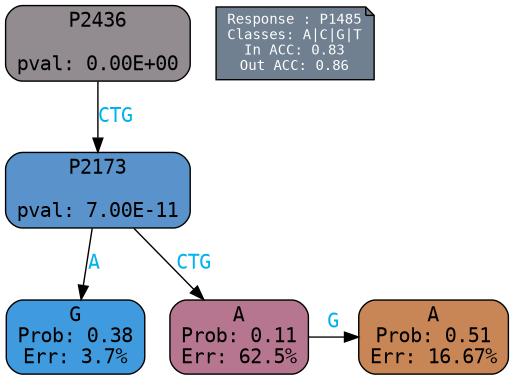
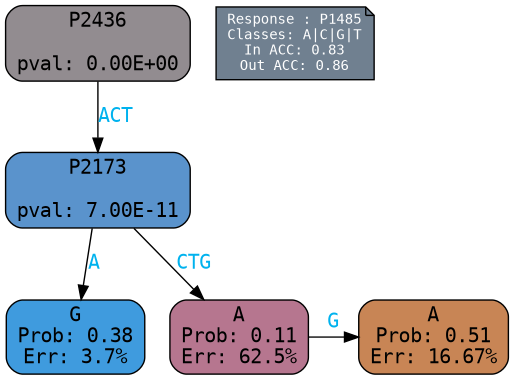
(115, 117) -> (115, 117)
